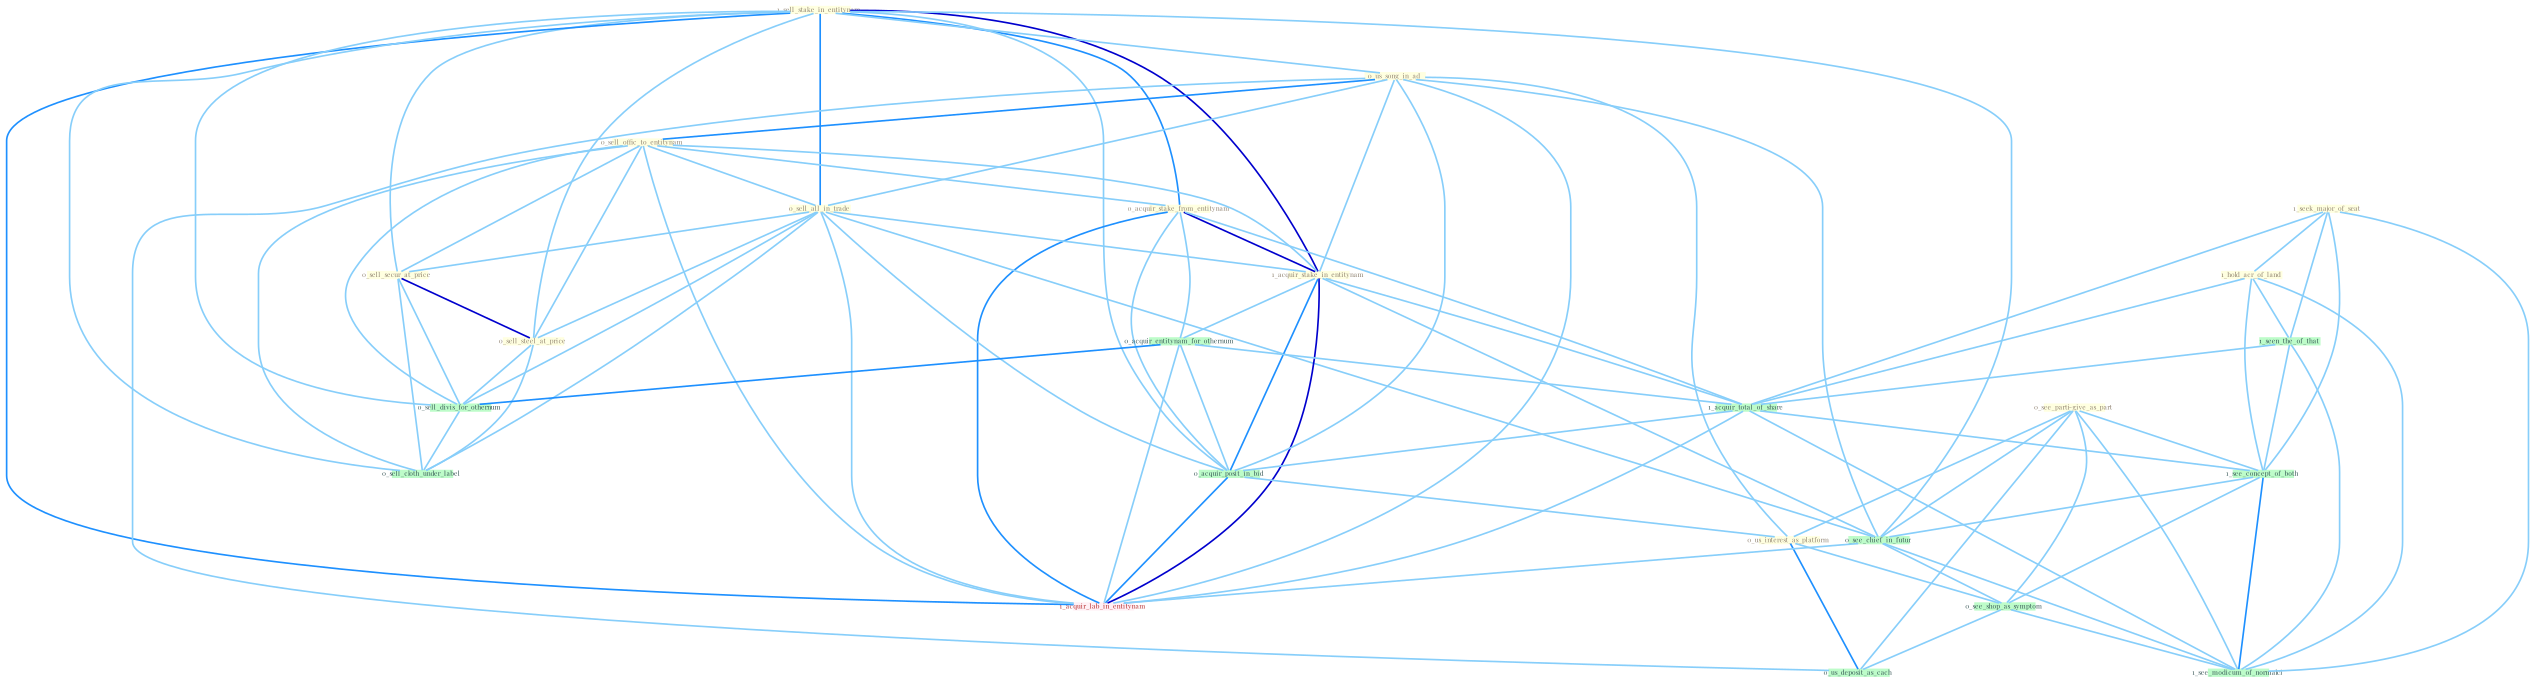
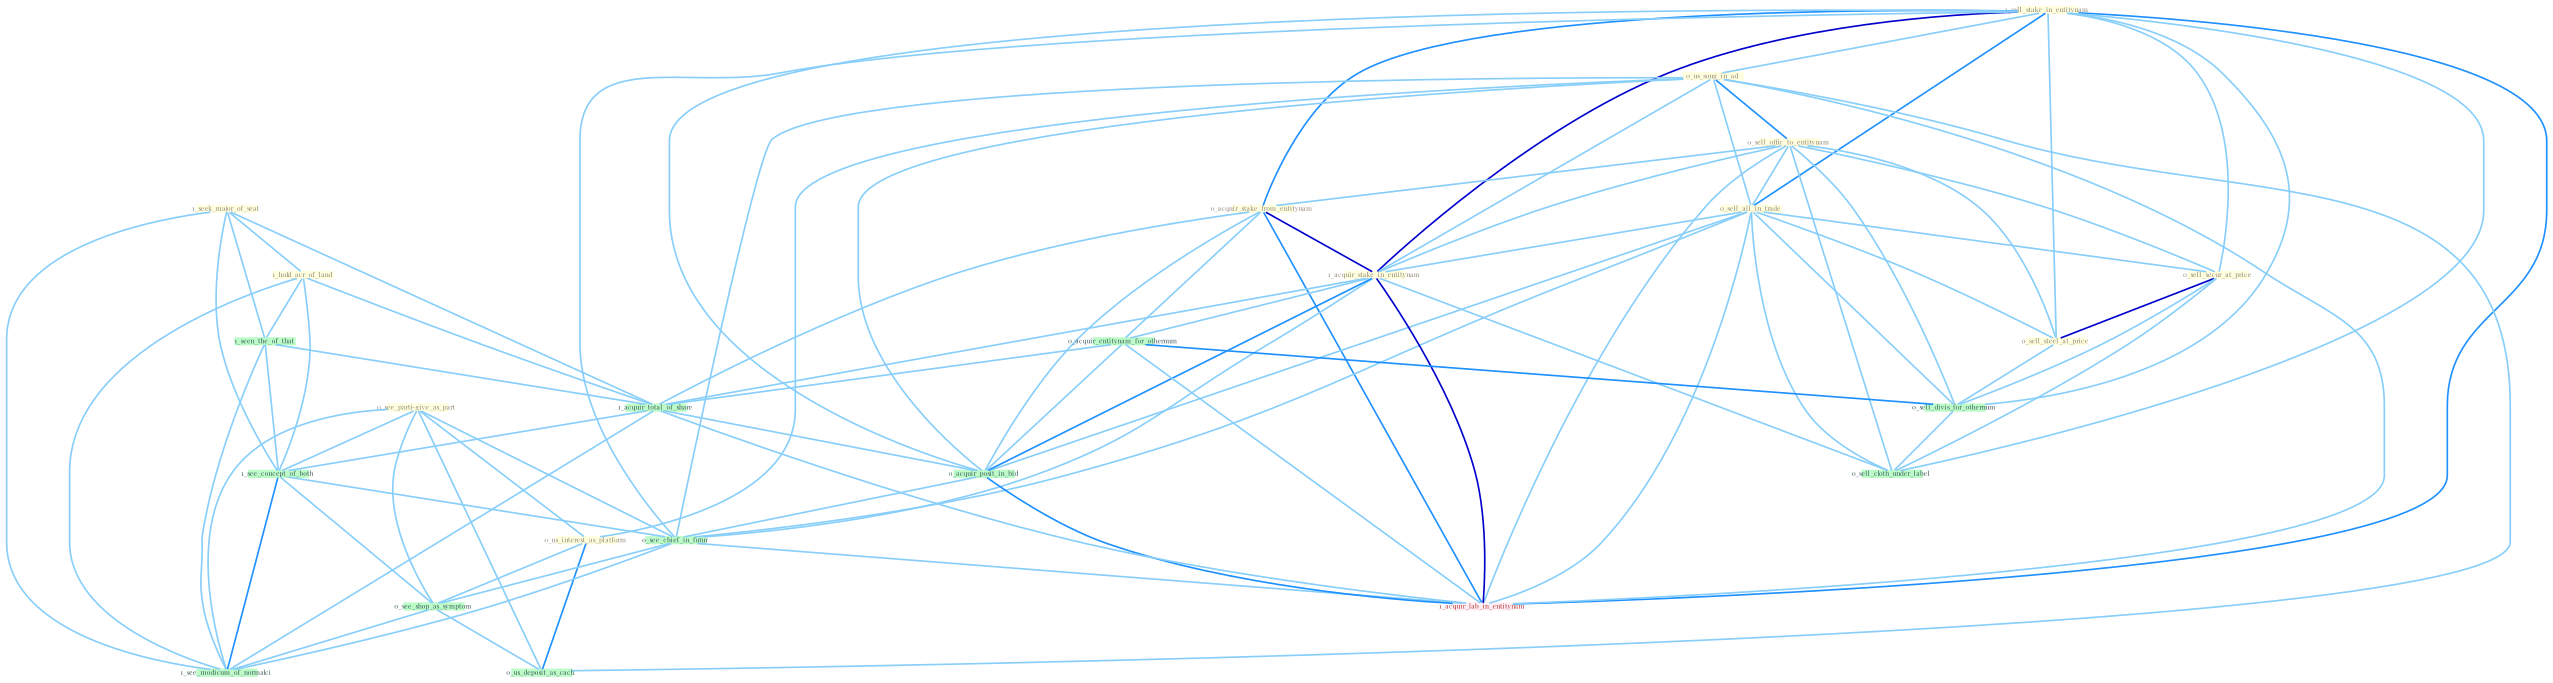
(499, 418) -> (1621, 370)
(1510, 507) -> (830, 507)
